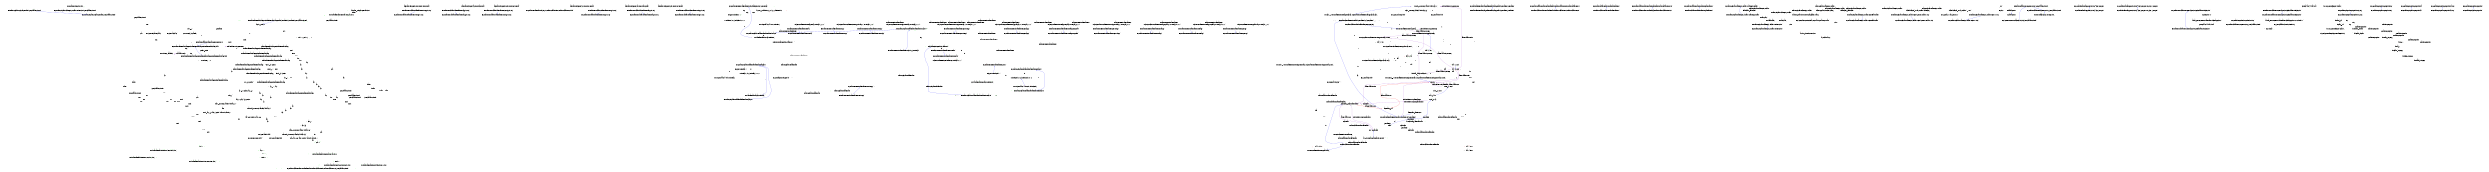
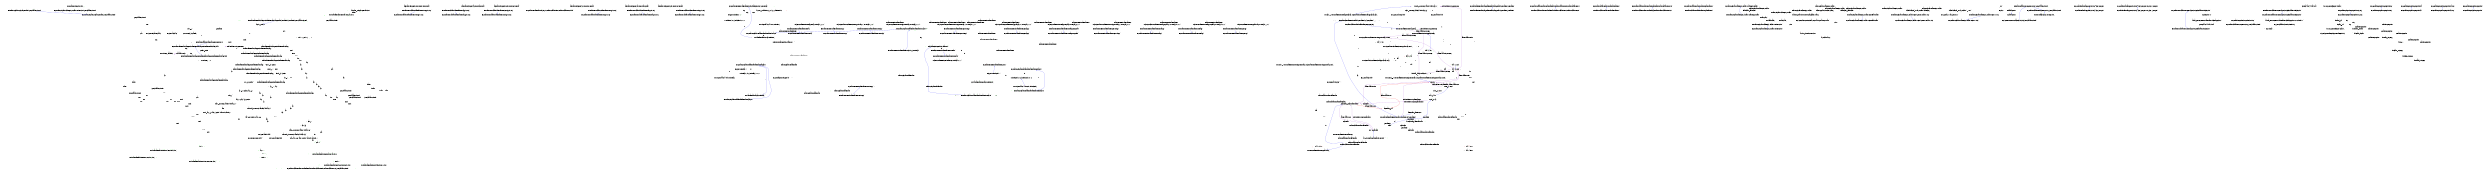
(2397, 47) -> none
(1343, 135) -> (1343, 135)
